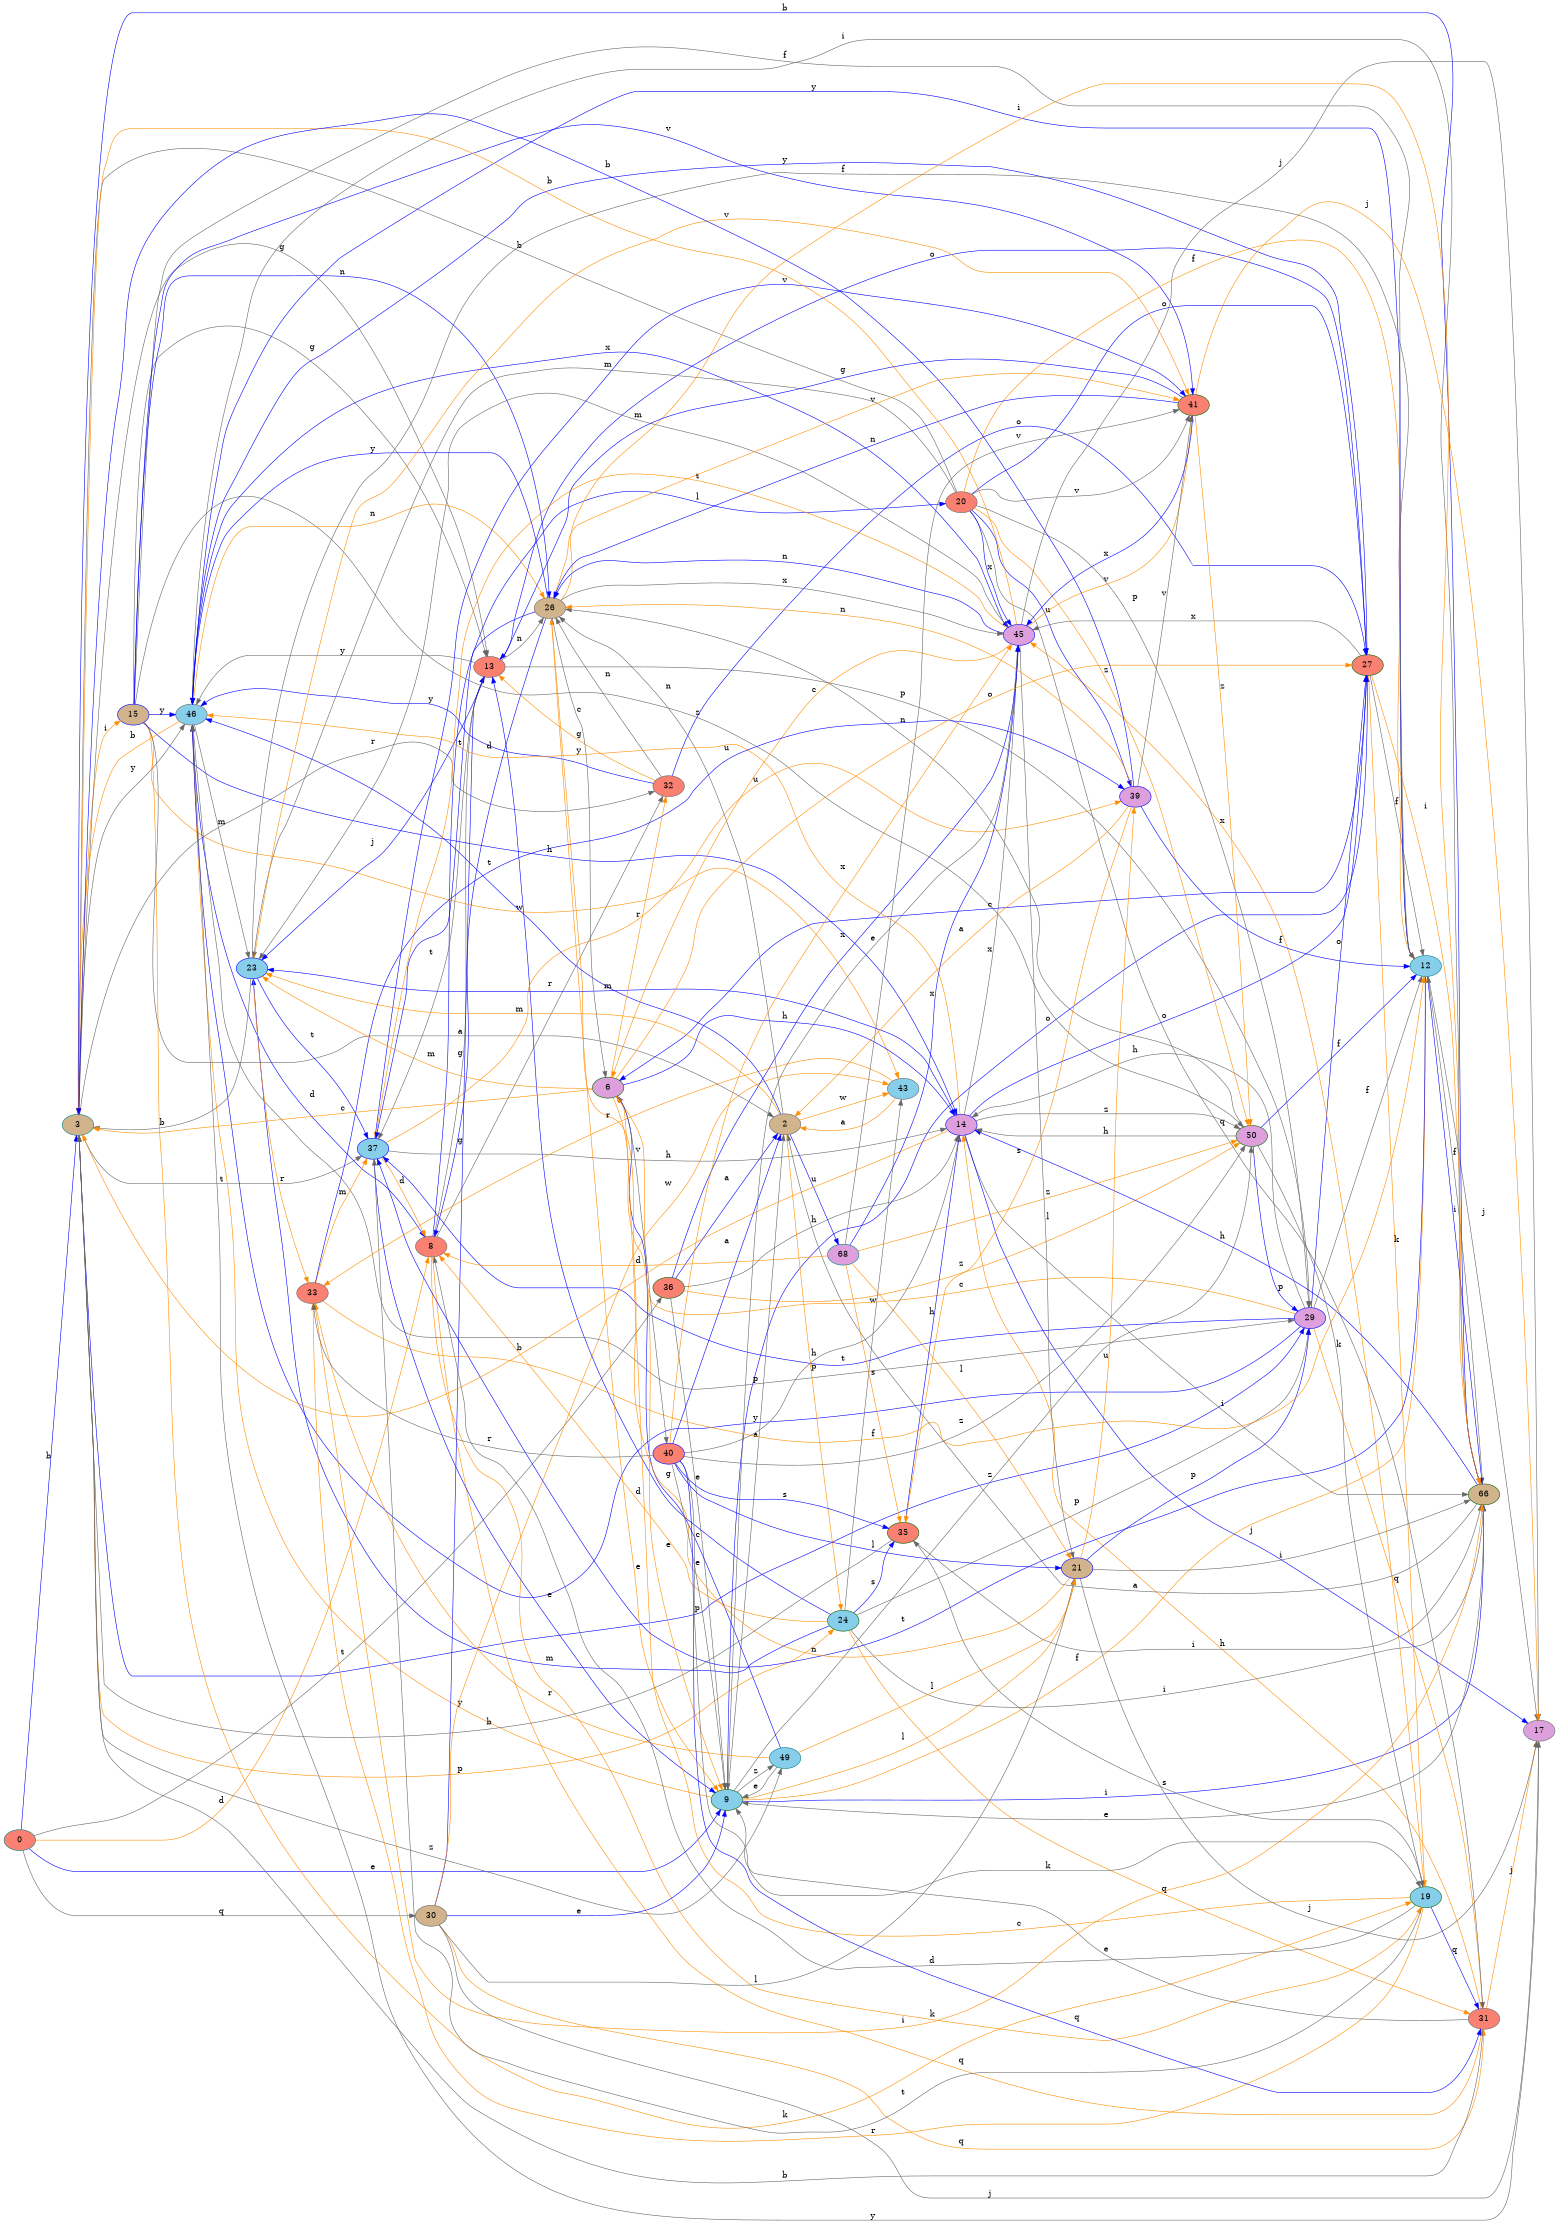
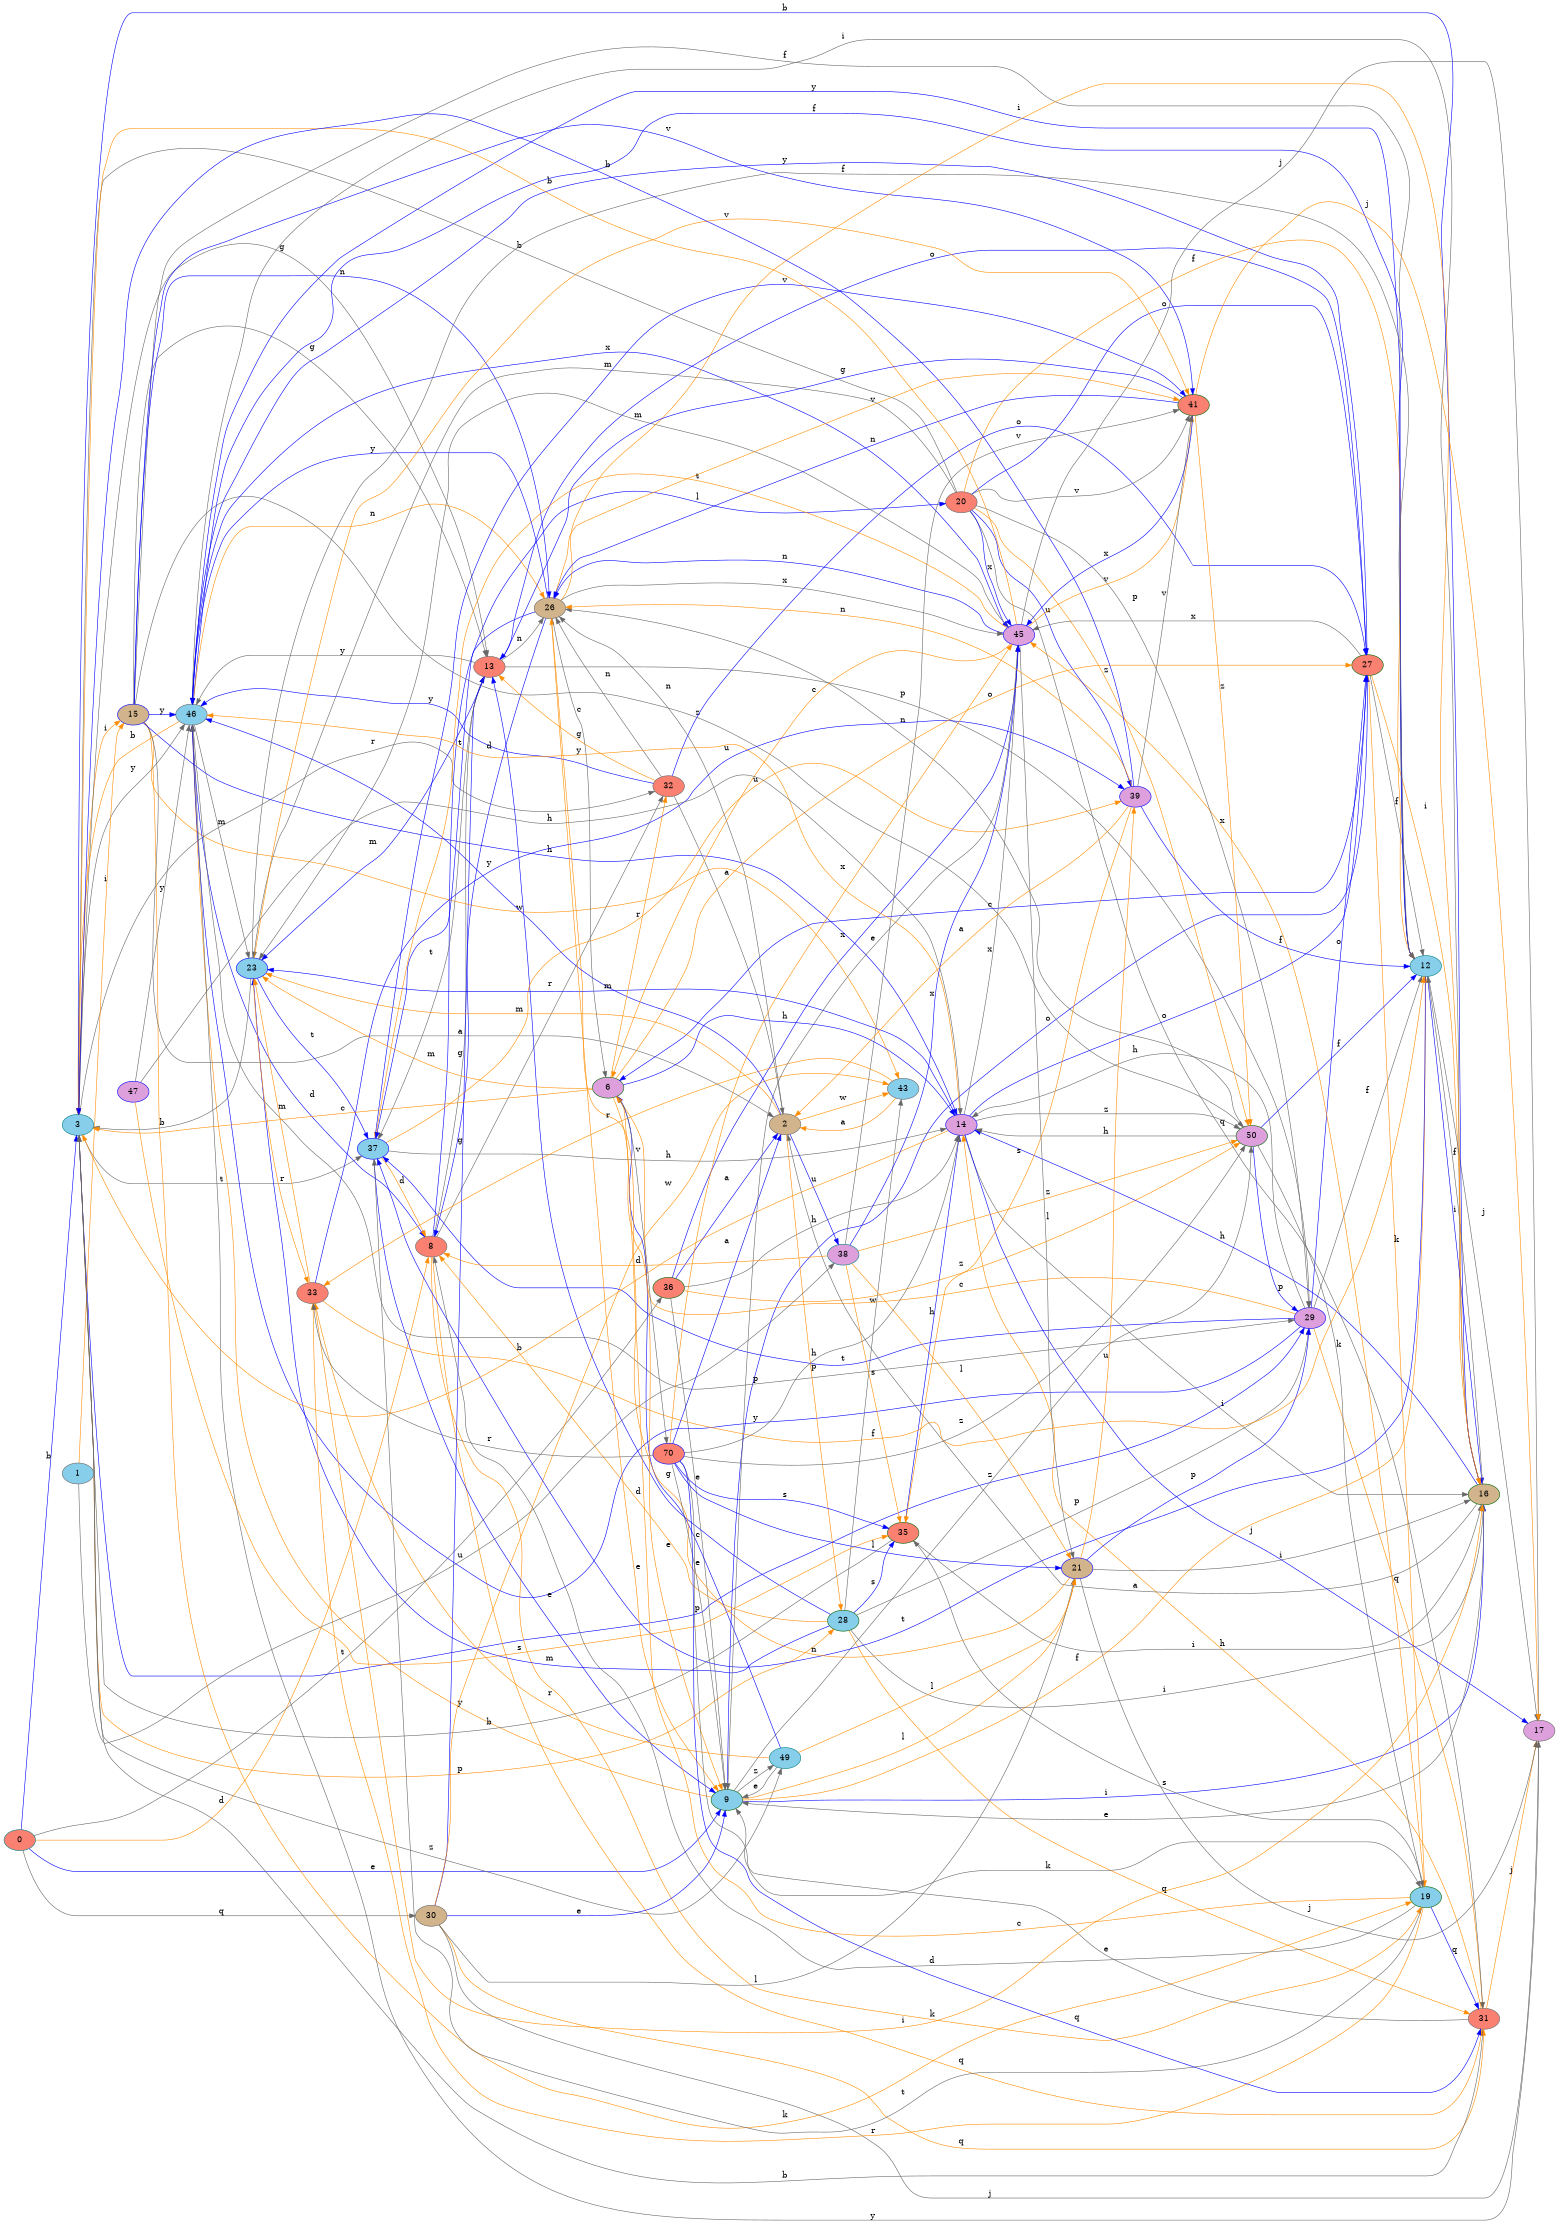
none -> (980, 133)
(373, 842) -> (373, 842)
(489, 863) -> (489, 863)
none -> (133, 1092)
(78, 1125) -> (78, 1125)
(335, 1221) -> (283, 1134)
(843, 1255) -> (843, 1255)
(669, 1454) -> (669, 1454)
none -> (78, 1473)
(755, 1482) -> (740, 948)
(1484, 1494) -> (1484, 1494)
(843, 1621) -> (843, 1621)
